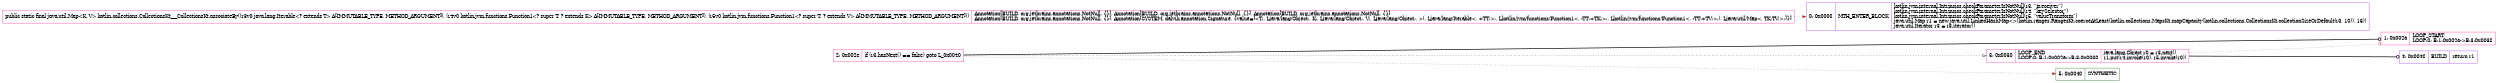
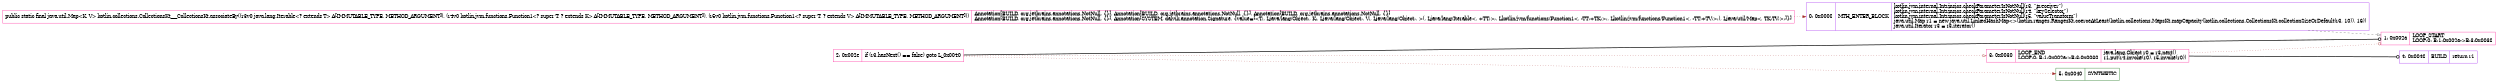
none -> (2343, 33)
(1473, 56) -> (1473, 56)
